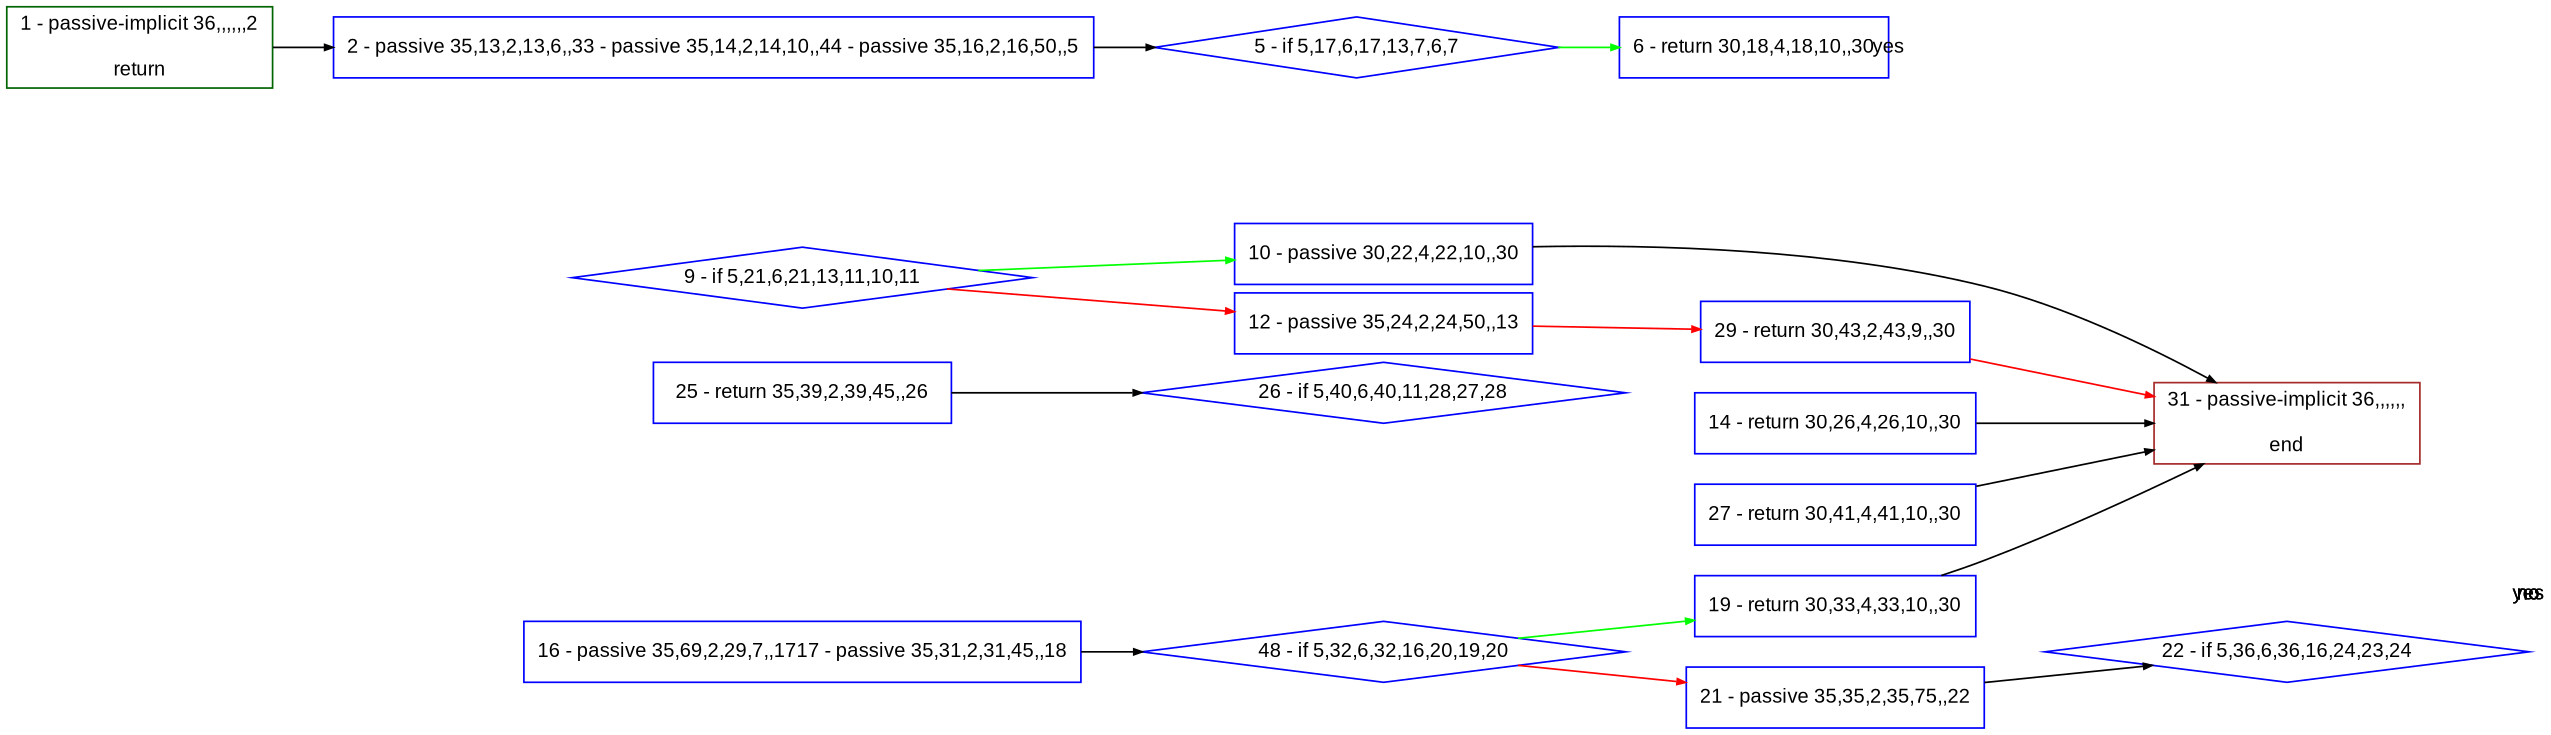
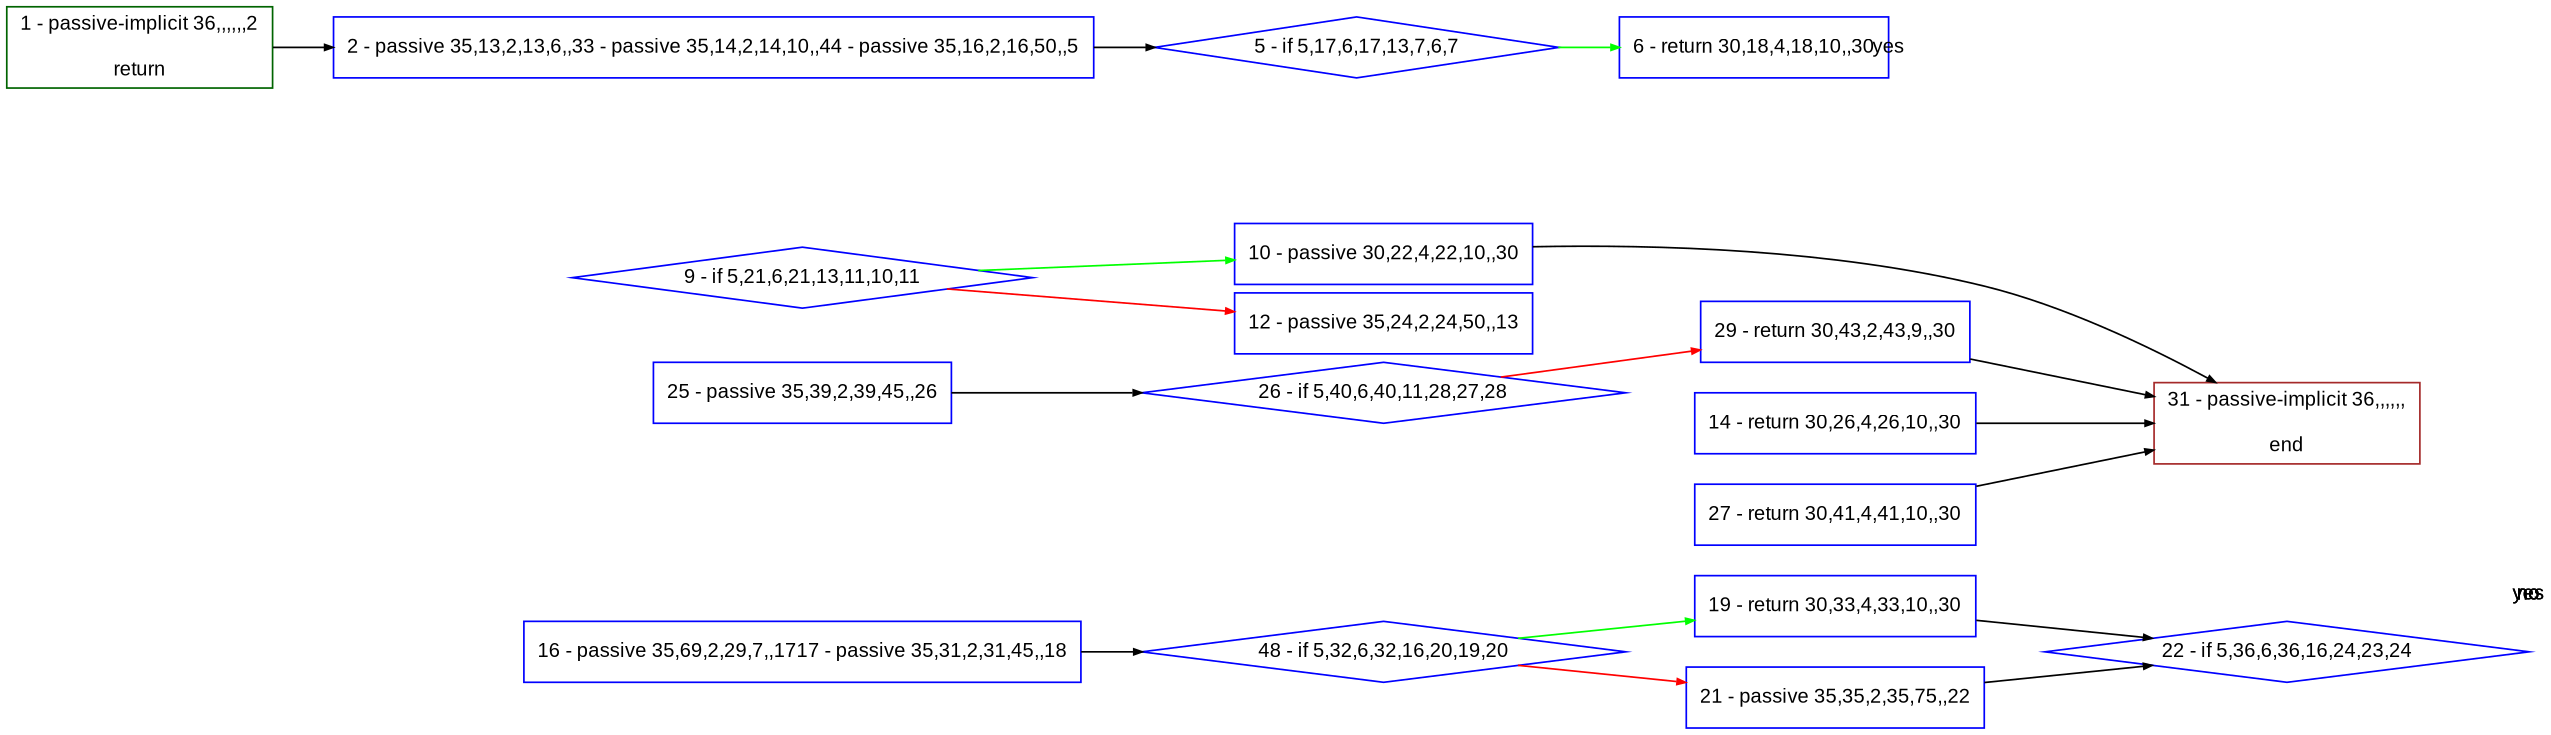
(1612, 328) -> (1596, 364)
(2058, 377) -> (2058, 377)
(802, 393) -> (802, 393)
(2070, 525) -> (2060, 629)
